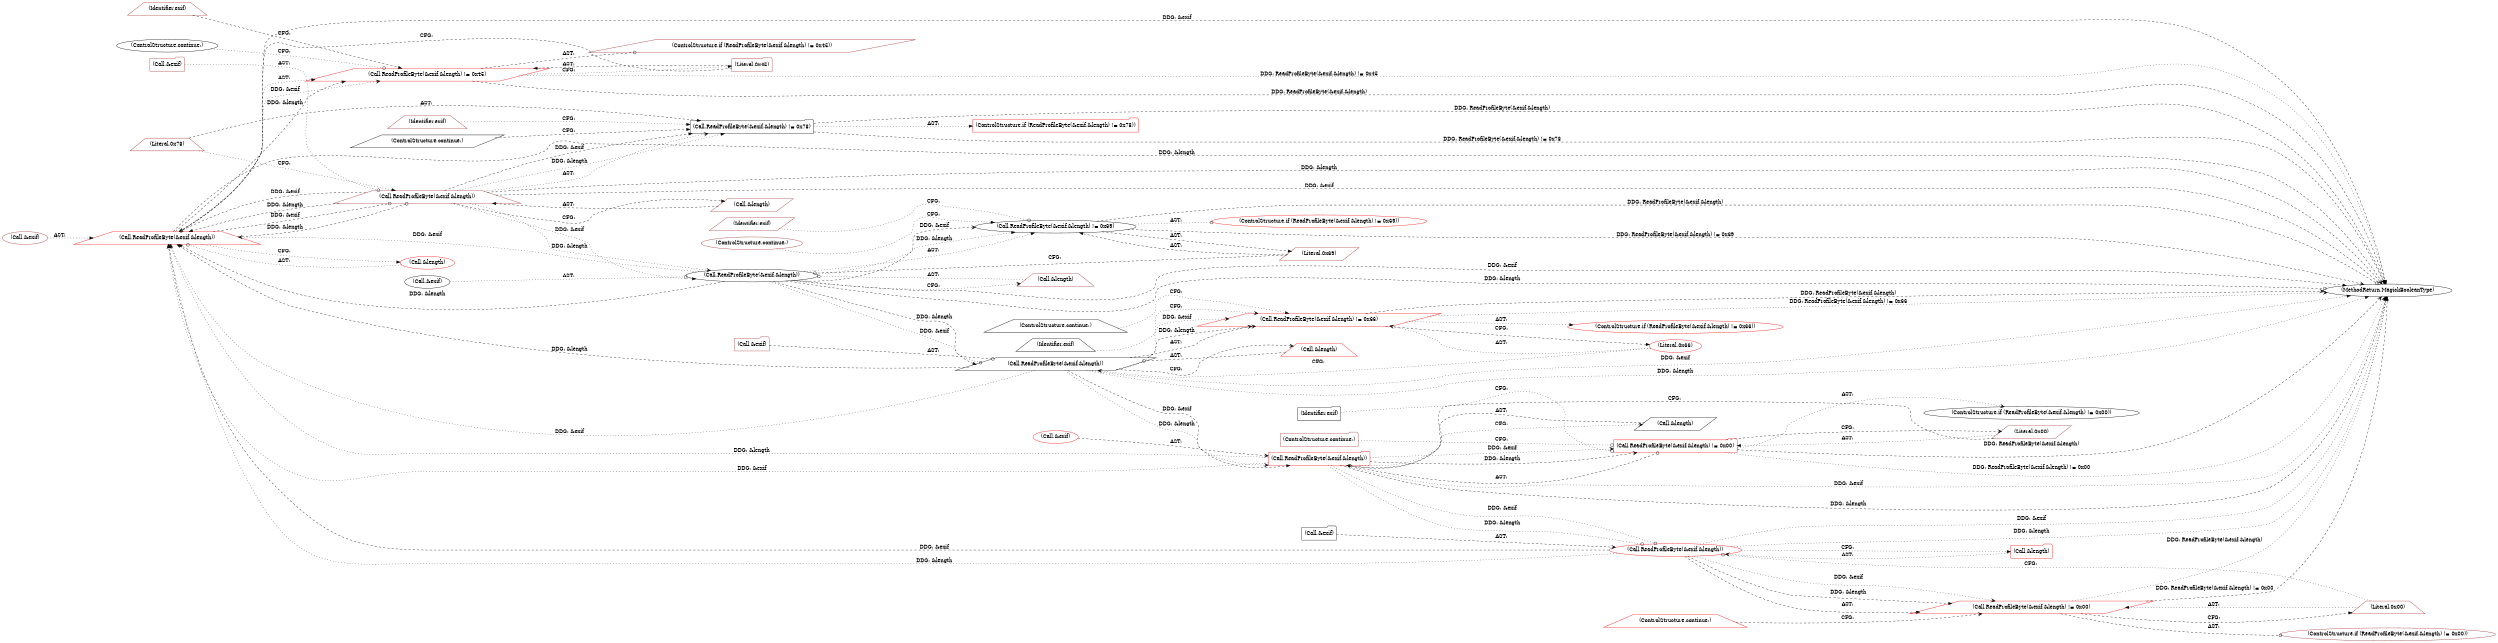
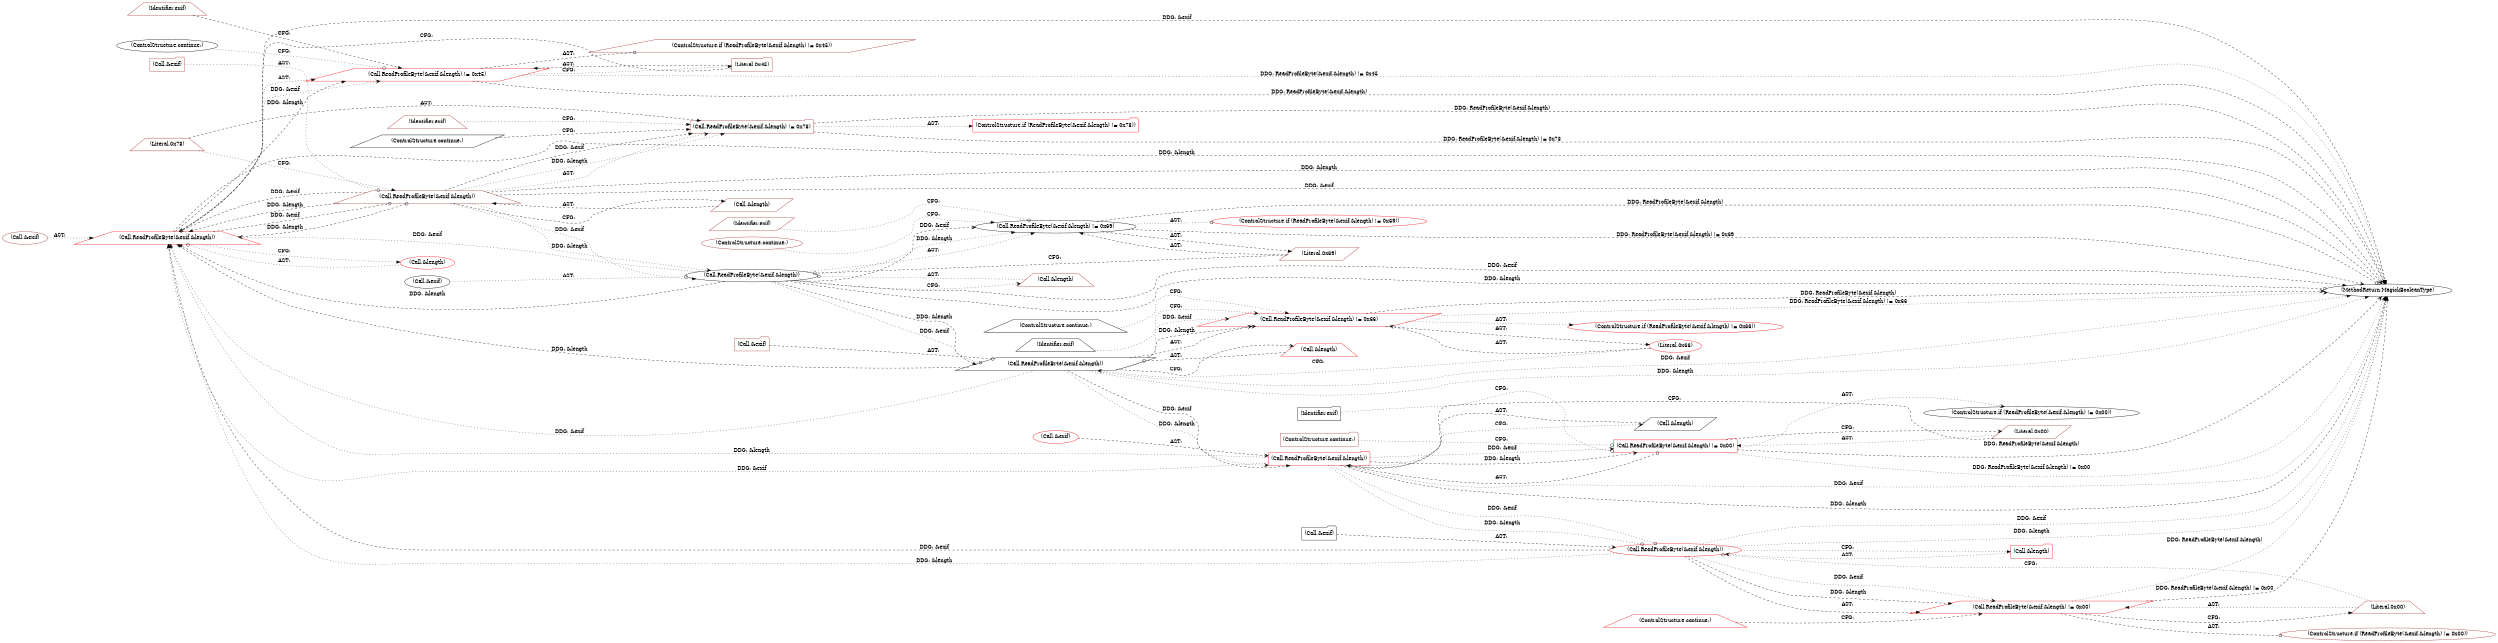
(752, 127) -> (752, 127)
(1502, 328) -> (1502, 328)
(1520, 353) -> (1520, 353)
